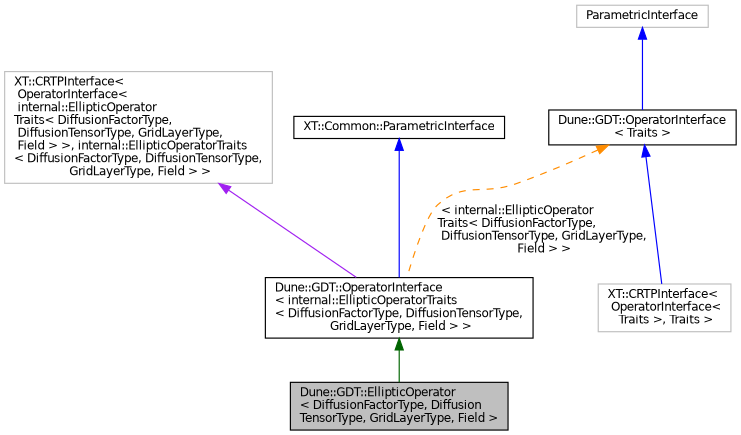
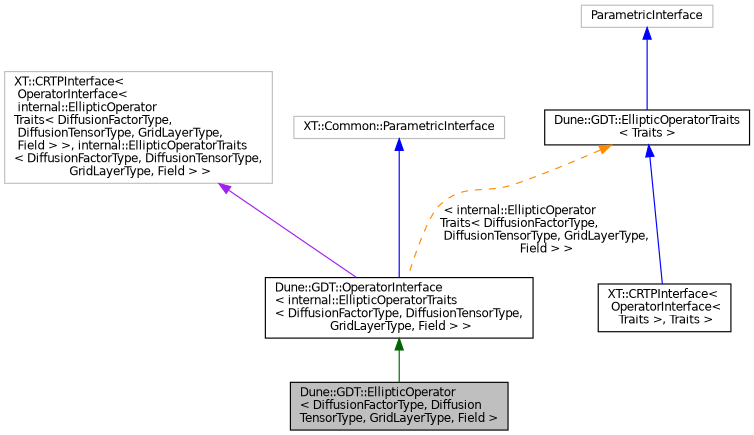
(399, 127) -> (399, 127)
(642, 127) -> (647, 127)
(665, 308) -> (665, 308)
